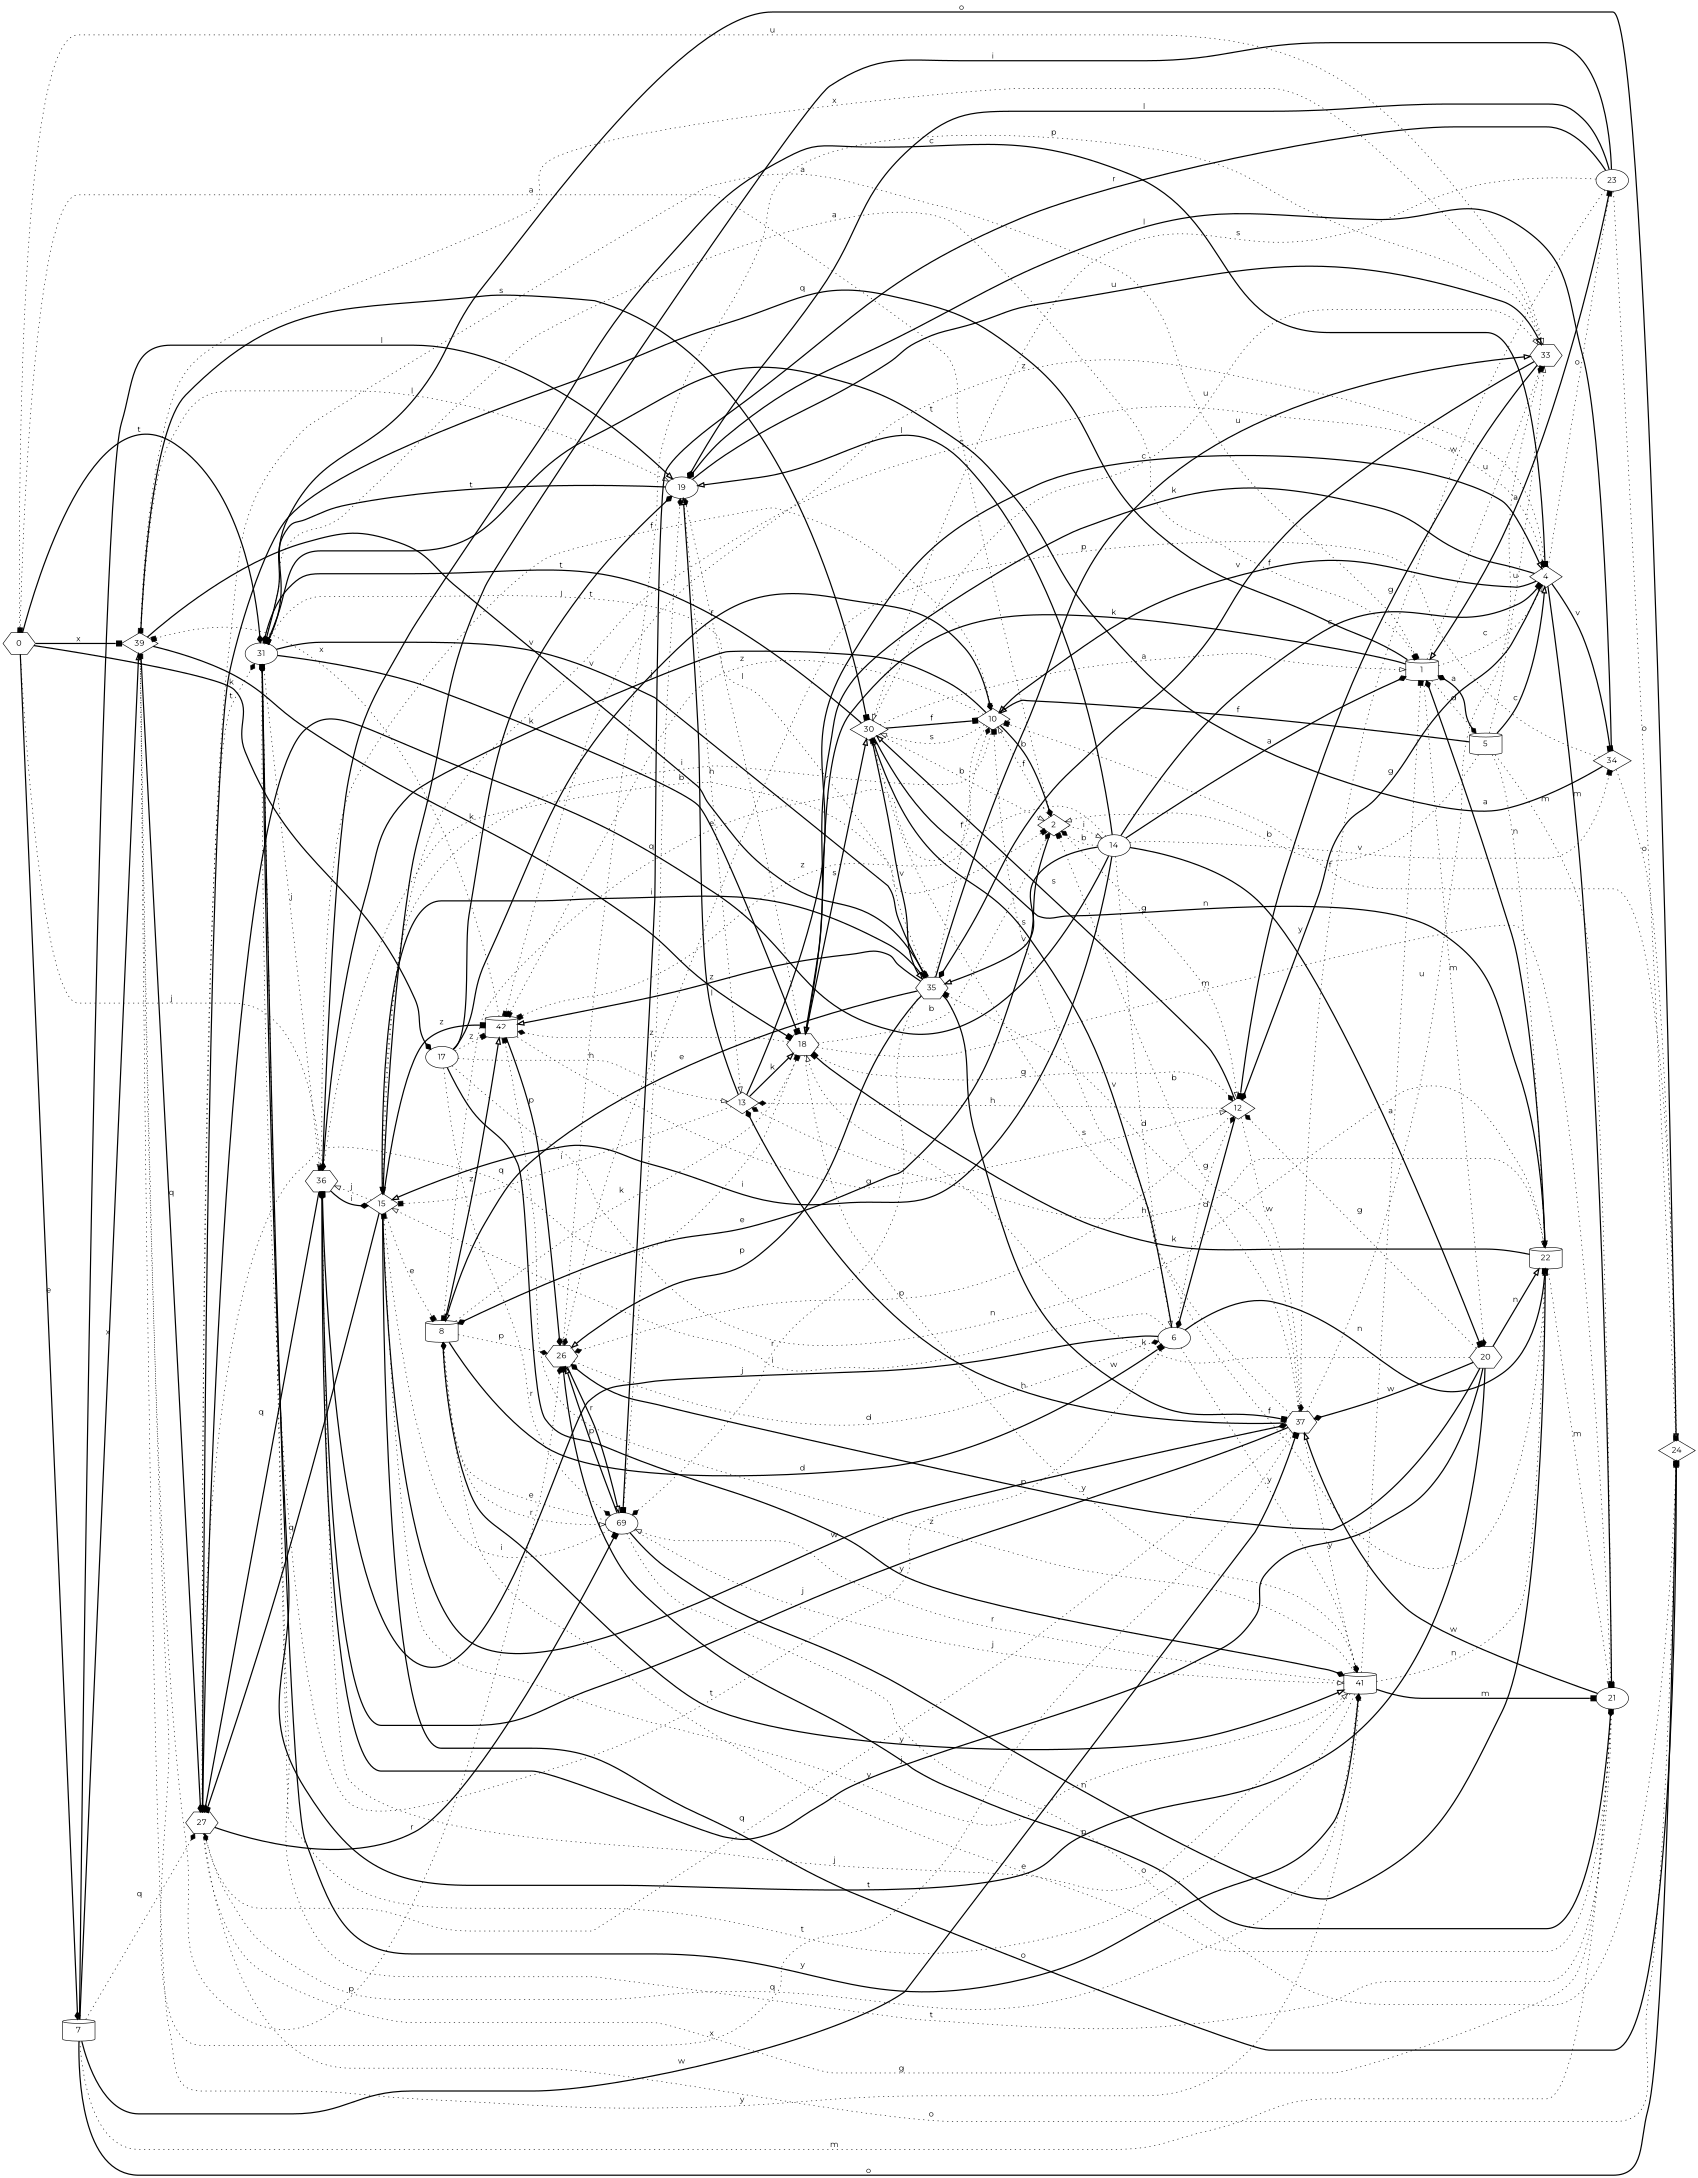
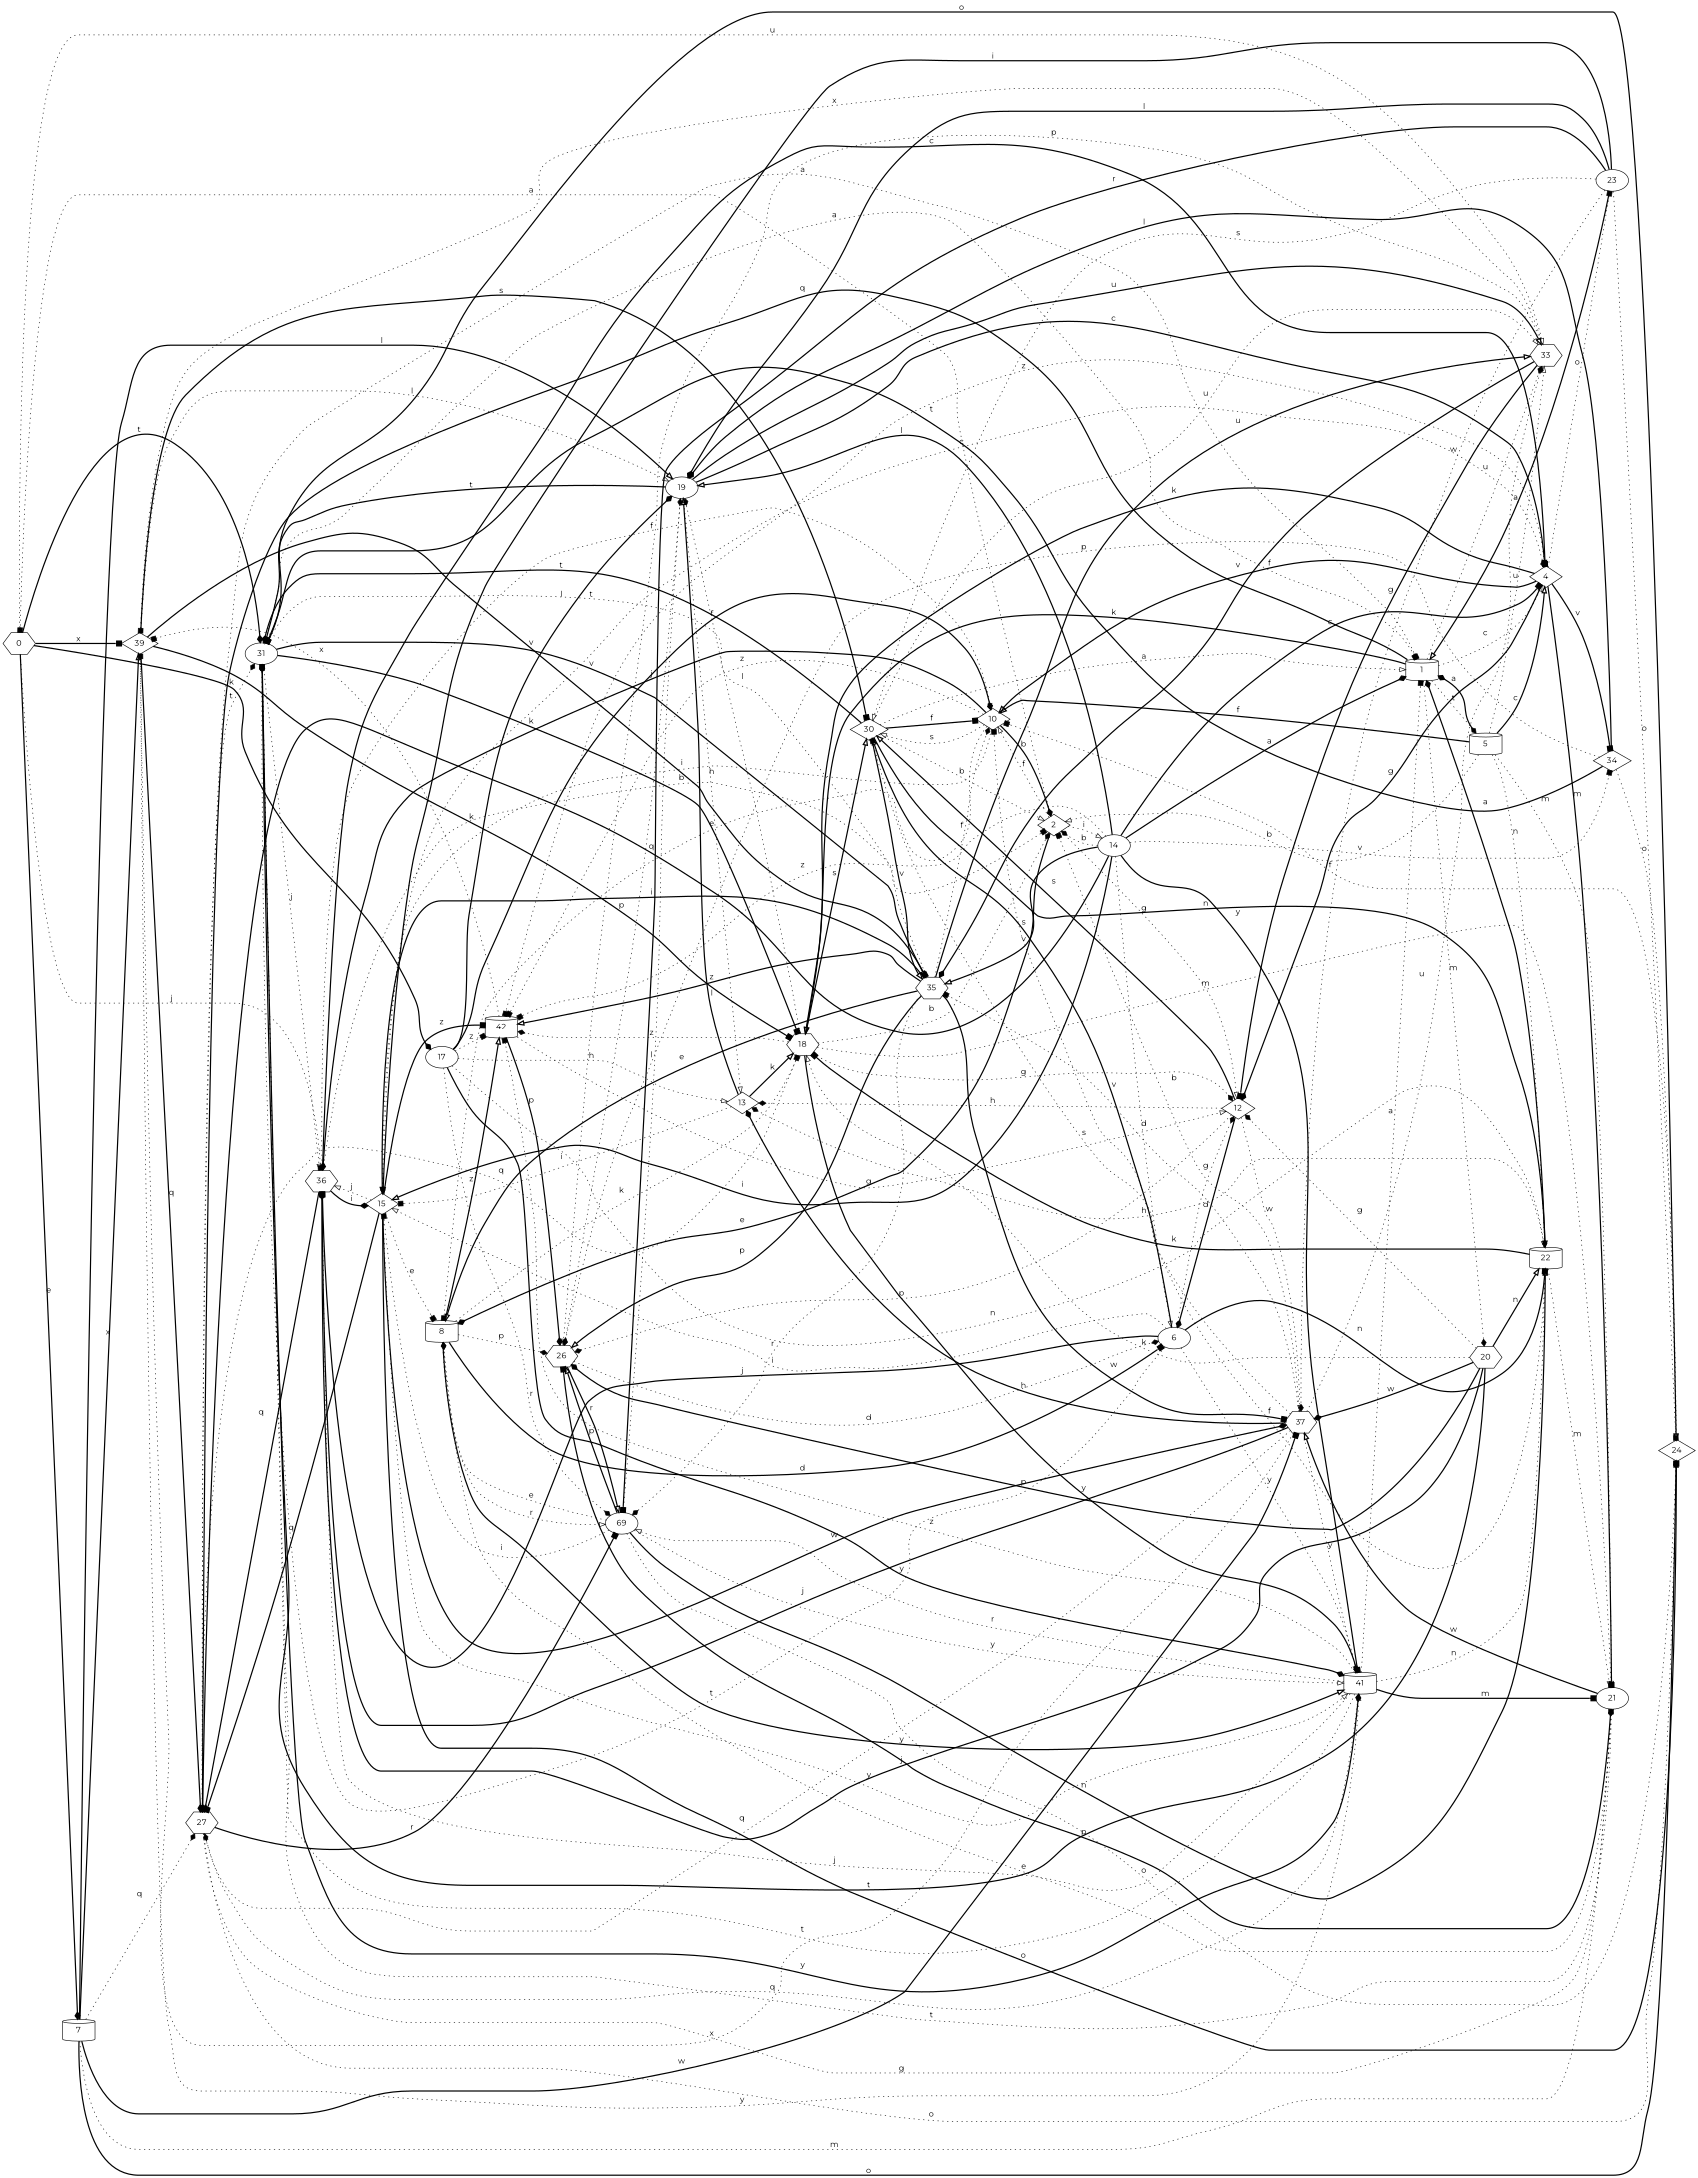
(963, 525) -> (1154, 332)
(1454, 698) -> (1454, 698)
(1450, 897) -> (1450, 897)
(1352, 1050) -> (1307, 1266)
(1010, 1426) -> (1010, 1426)
(993, 1644) -> (993, 1644)
(175, 1736) -> (633, 941)
